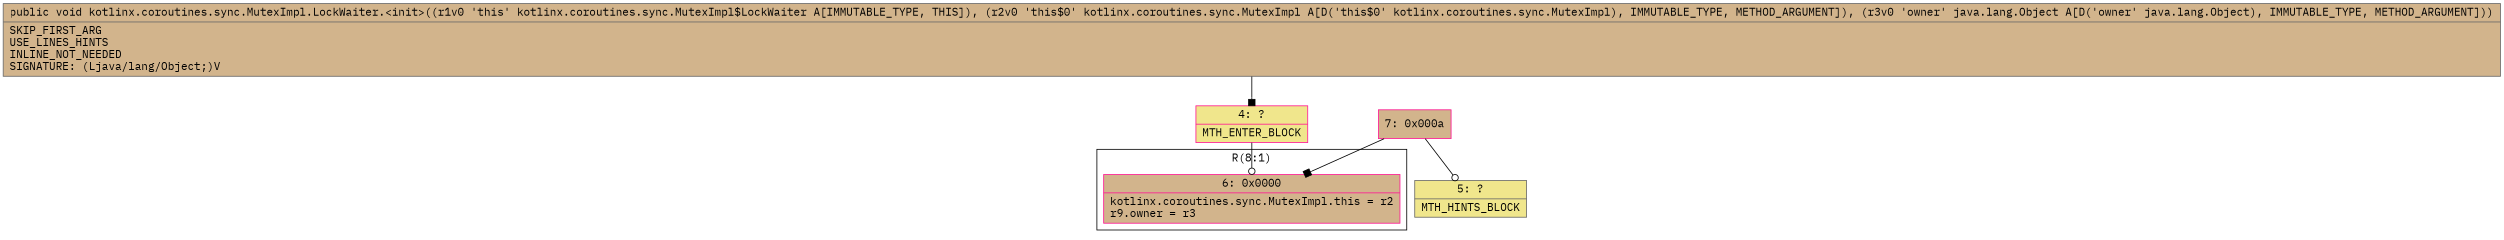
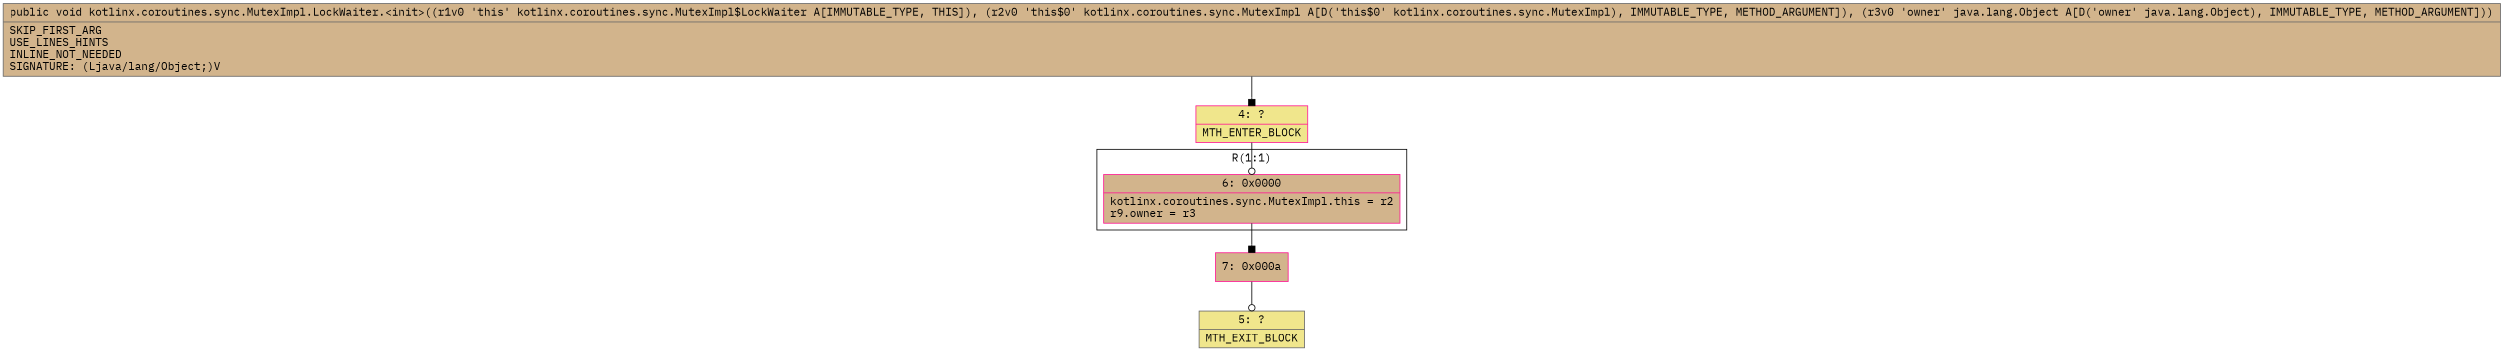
(1348, 155) -> (1252, 235)
(1252, 159) -> (1252, 159)
(1471, 208) -> (1252, 338)
